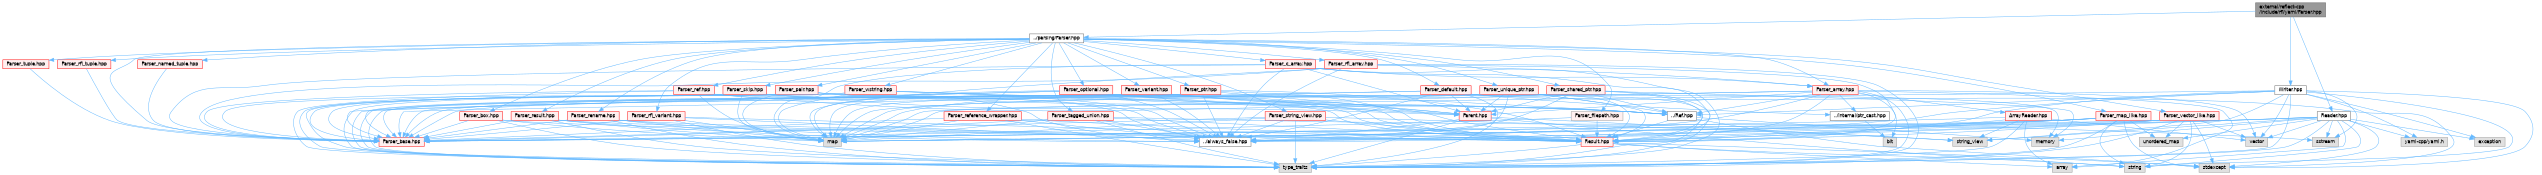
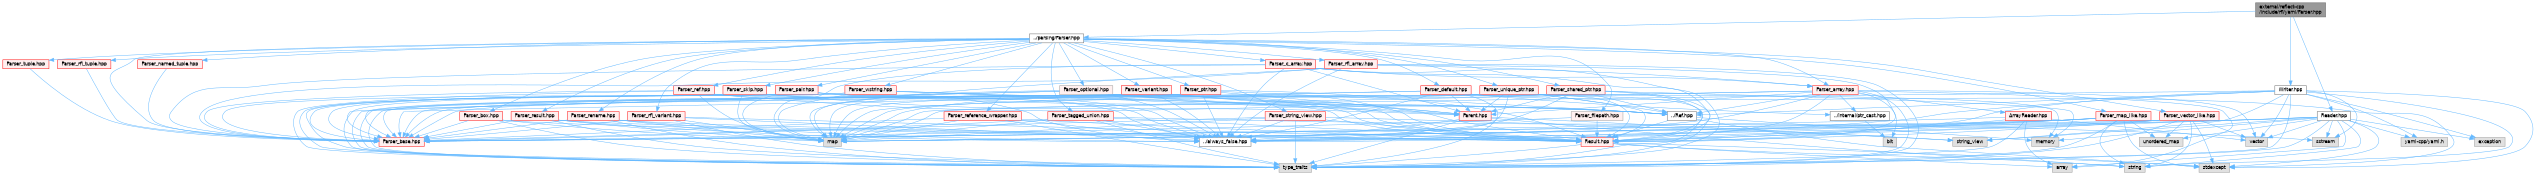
(1086, 90) -> (1086, 90)
(2001, 128) -> none
